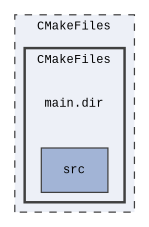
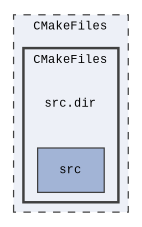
(75, 104) -> (71, 104)
